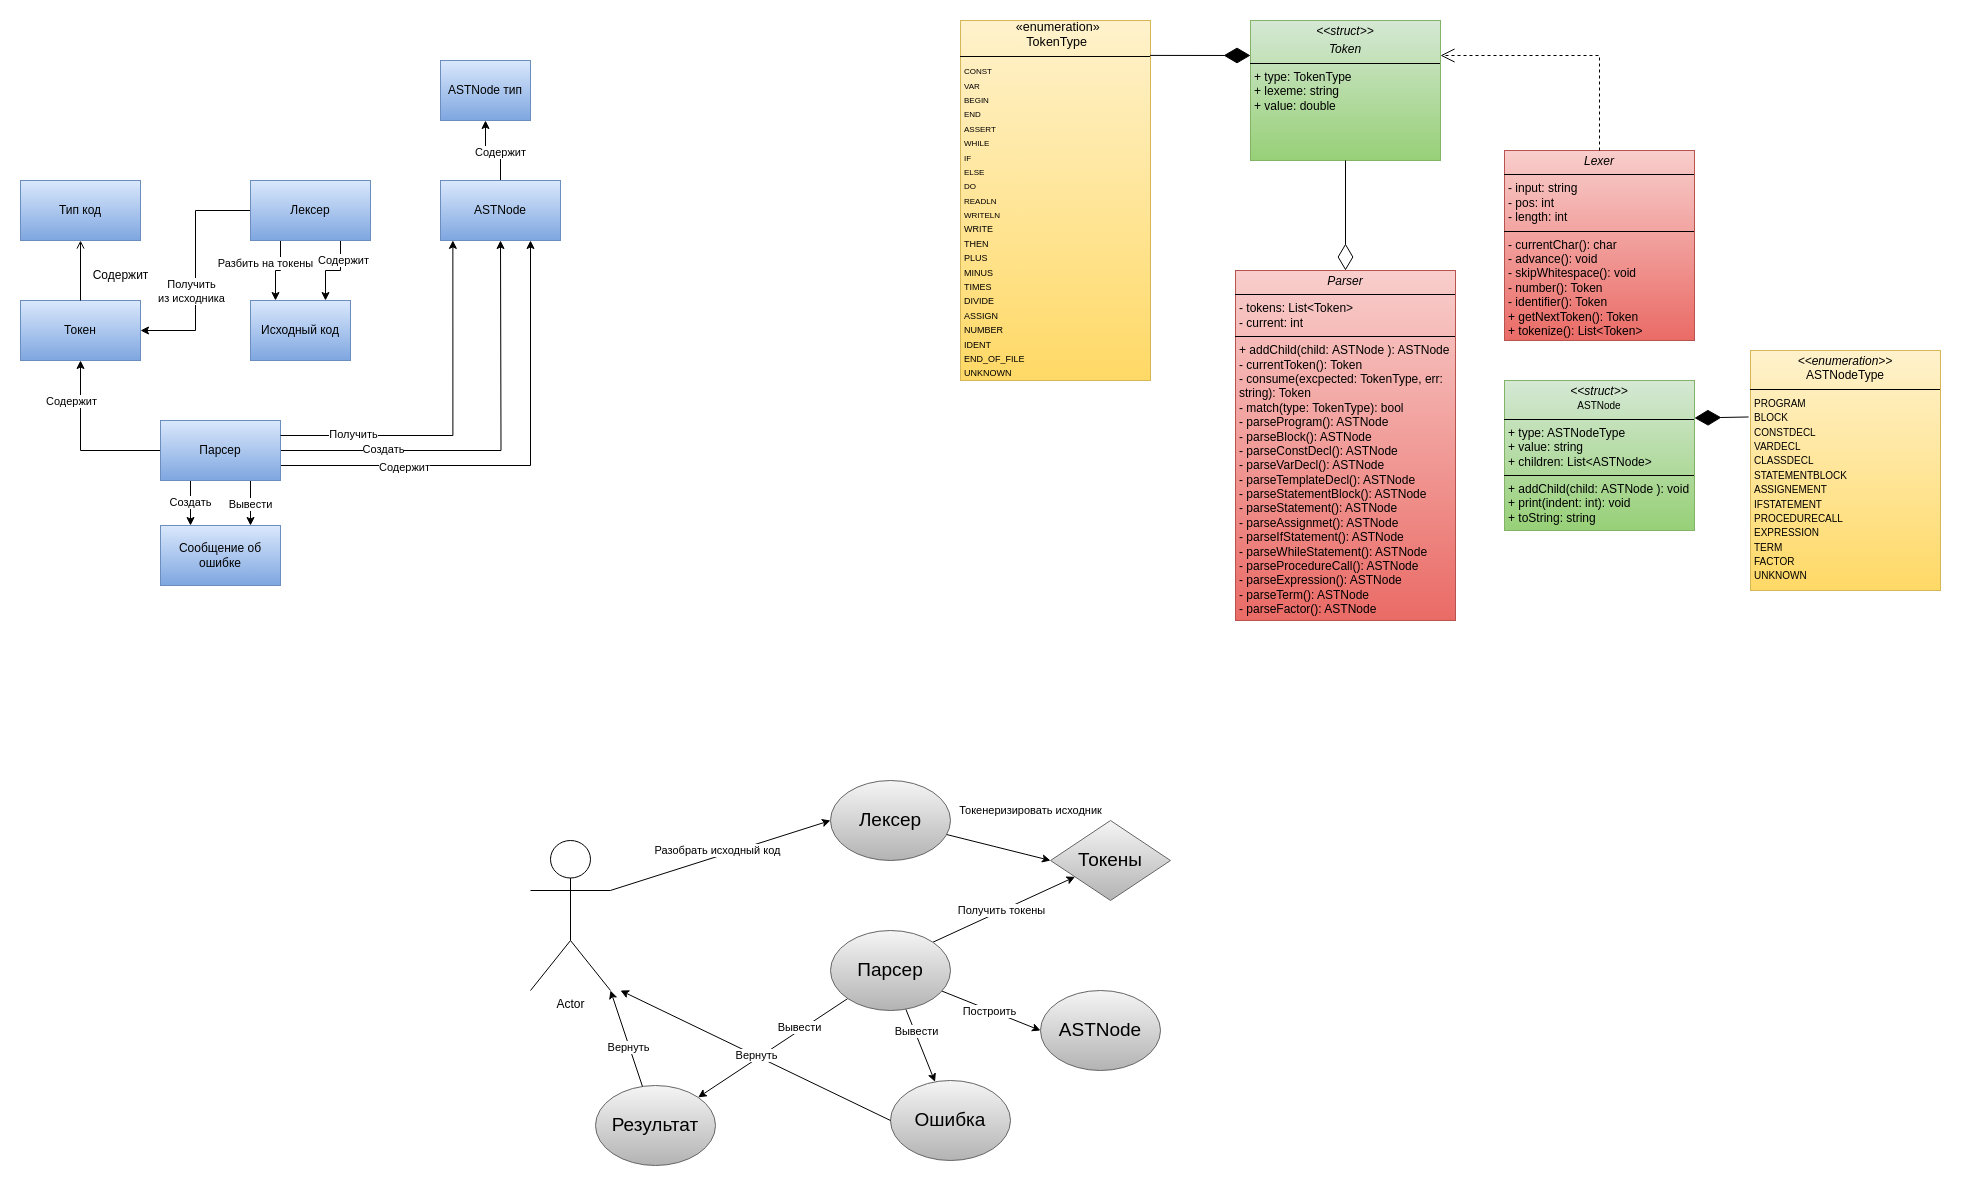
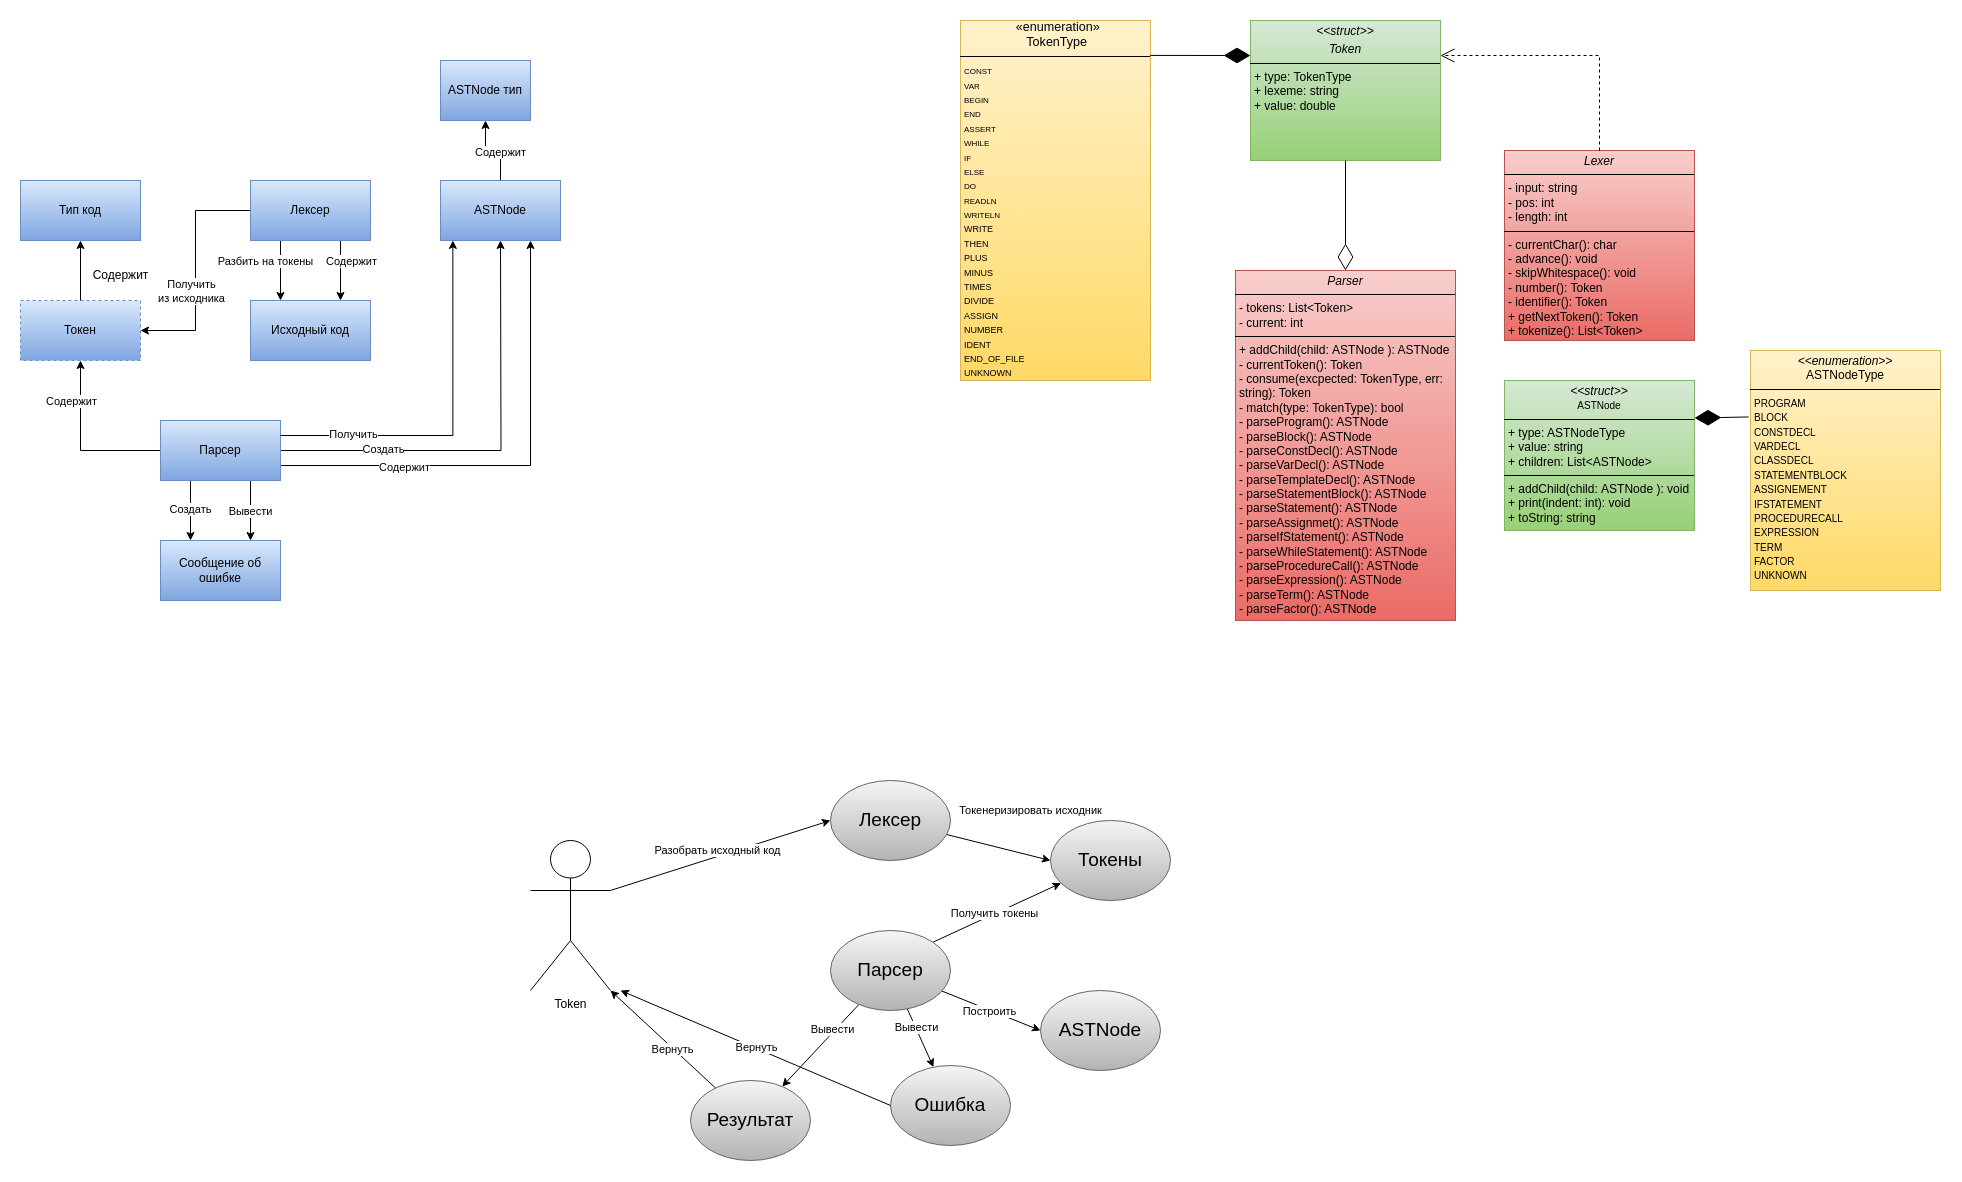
(81, 246) -> (81, 248)
(81, 331) -> (81, 331)
(301, 331) -> (311, 331)
(221, 556) -> (221, 571)
(1111, 861) -> (1111, 861)
(571, 1005) -> (571, 1005)
(951, 1121) -> (951, 1106)
(656, 1126) -> (751, 1121)
